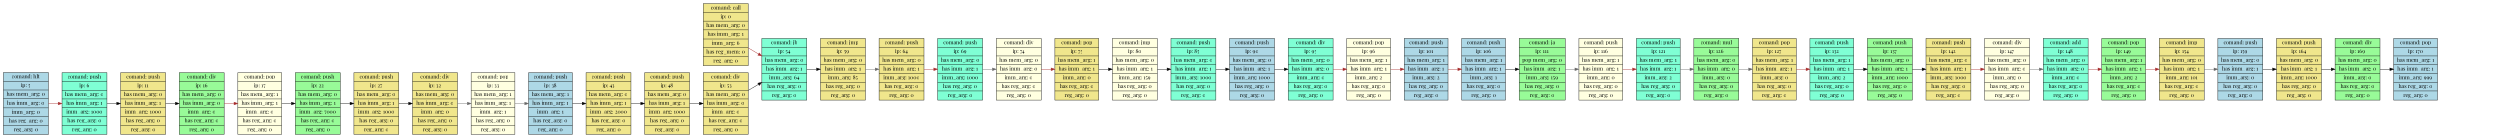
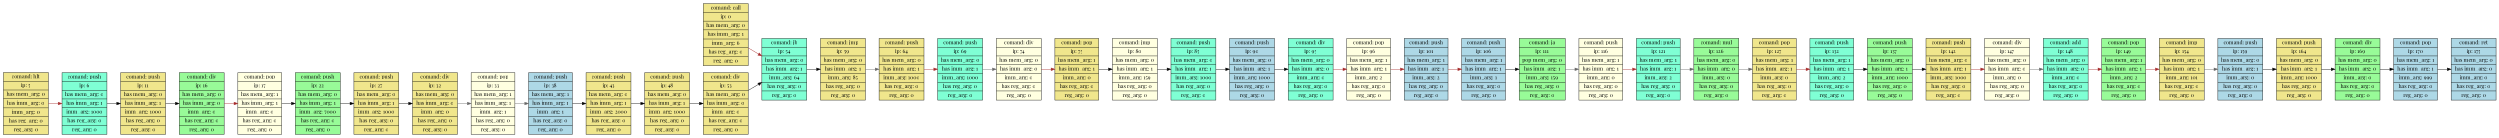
(726, 52) -> (726, 52)
none -> (2474, 69)
(26, 104) -> (26, 104)
